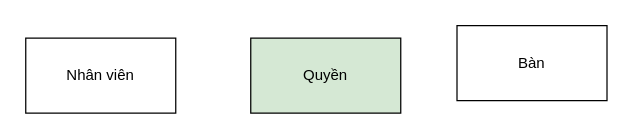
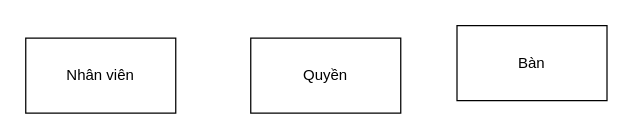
(326, 76) -> (326, 76)
